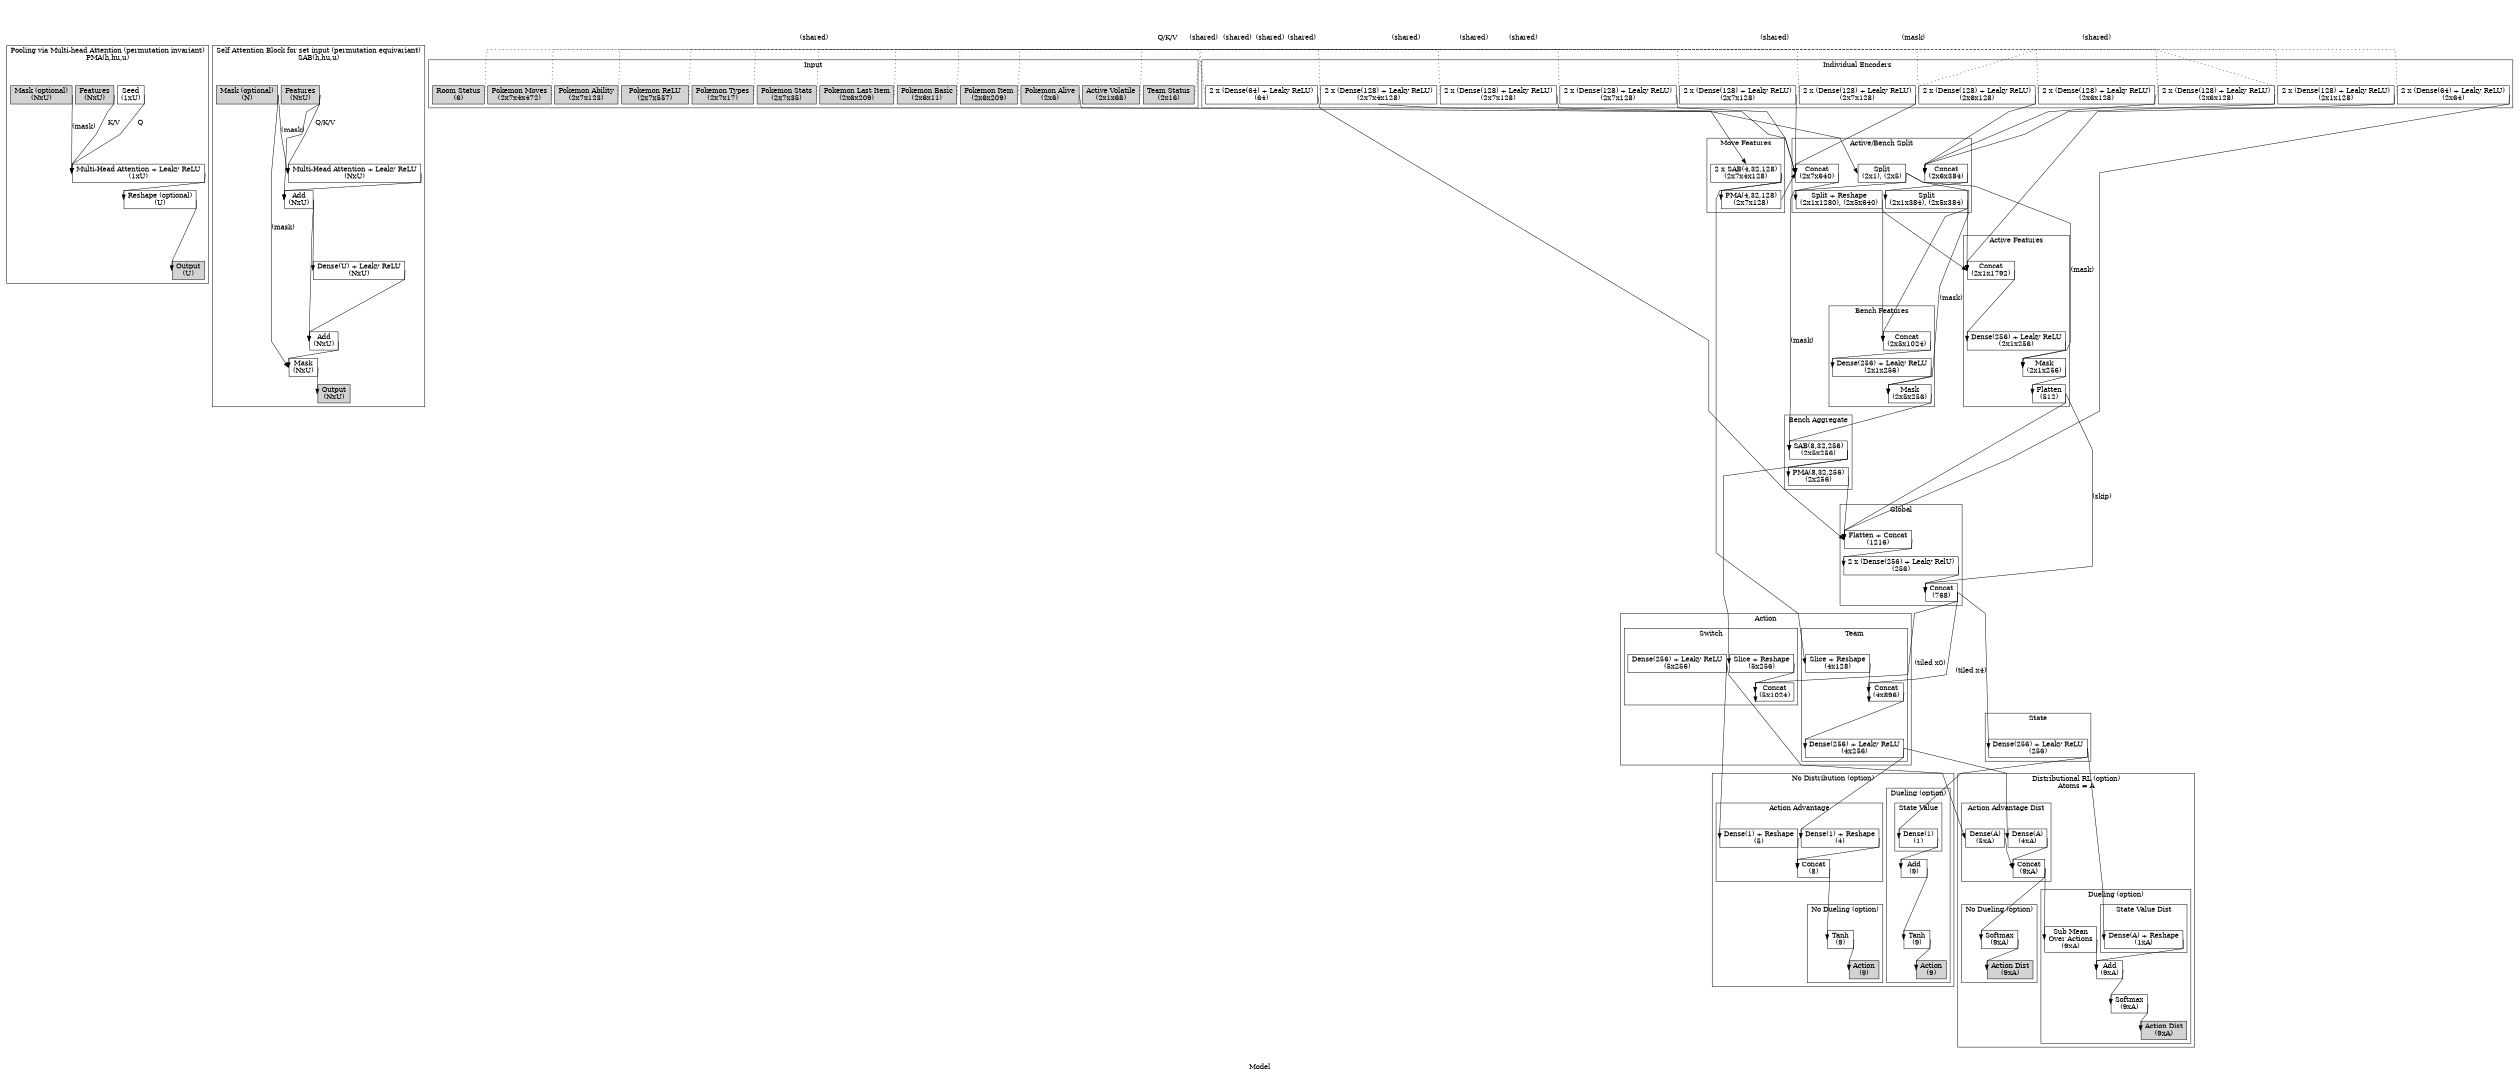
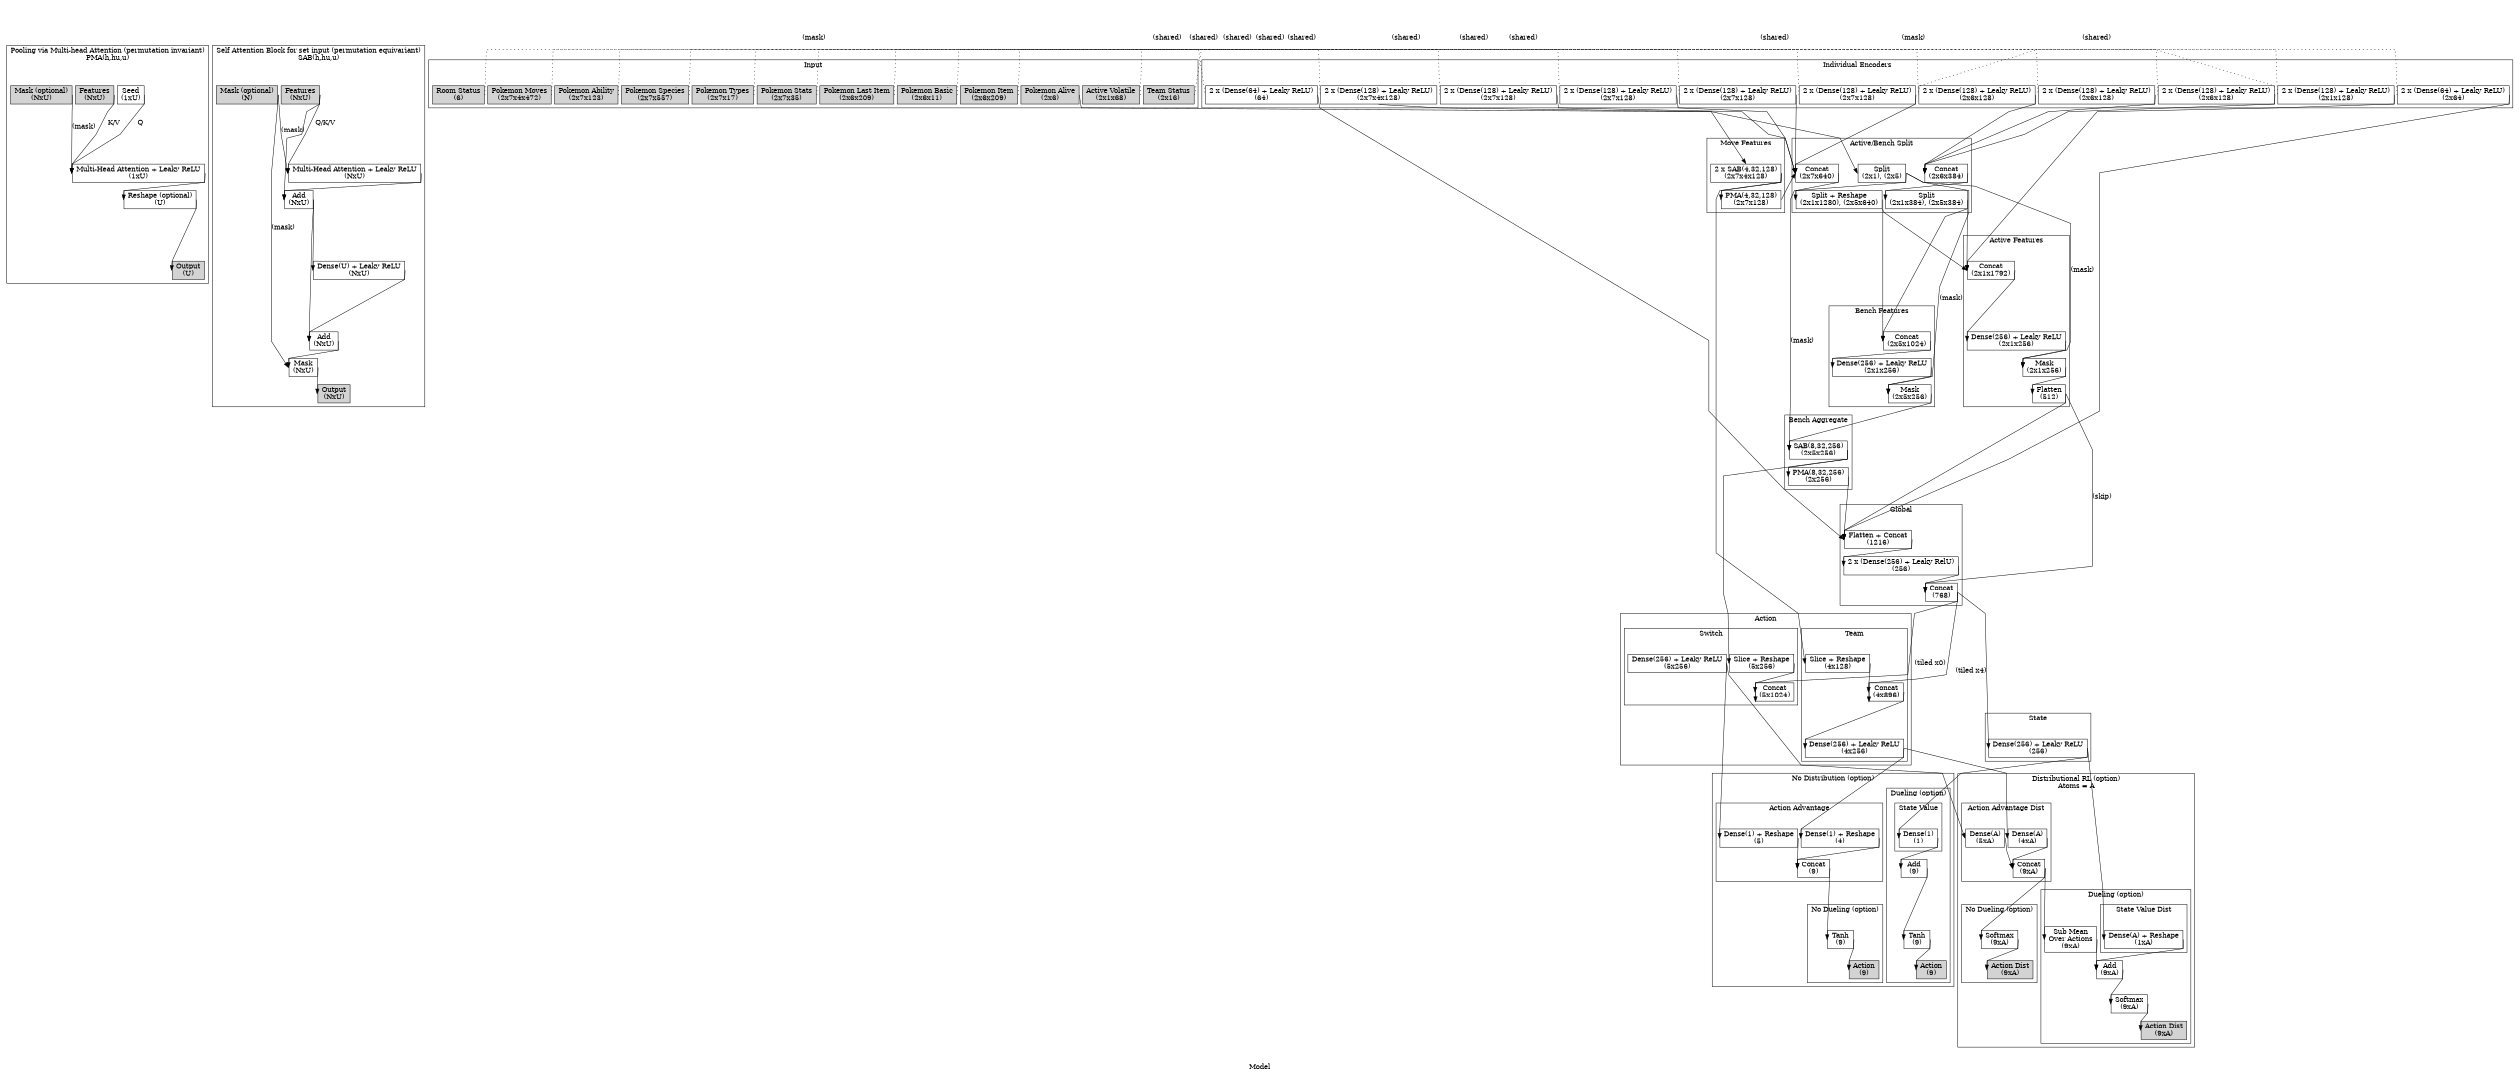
(814, 38) -> (814, 38)
(1167, 38) -> (1167, 38)
(655, 95) -> (655, 95)
(1814, 868) -> (1814, 868)
